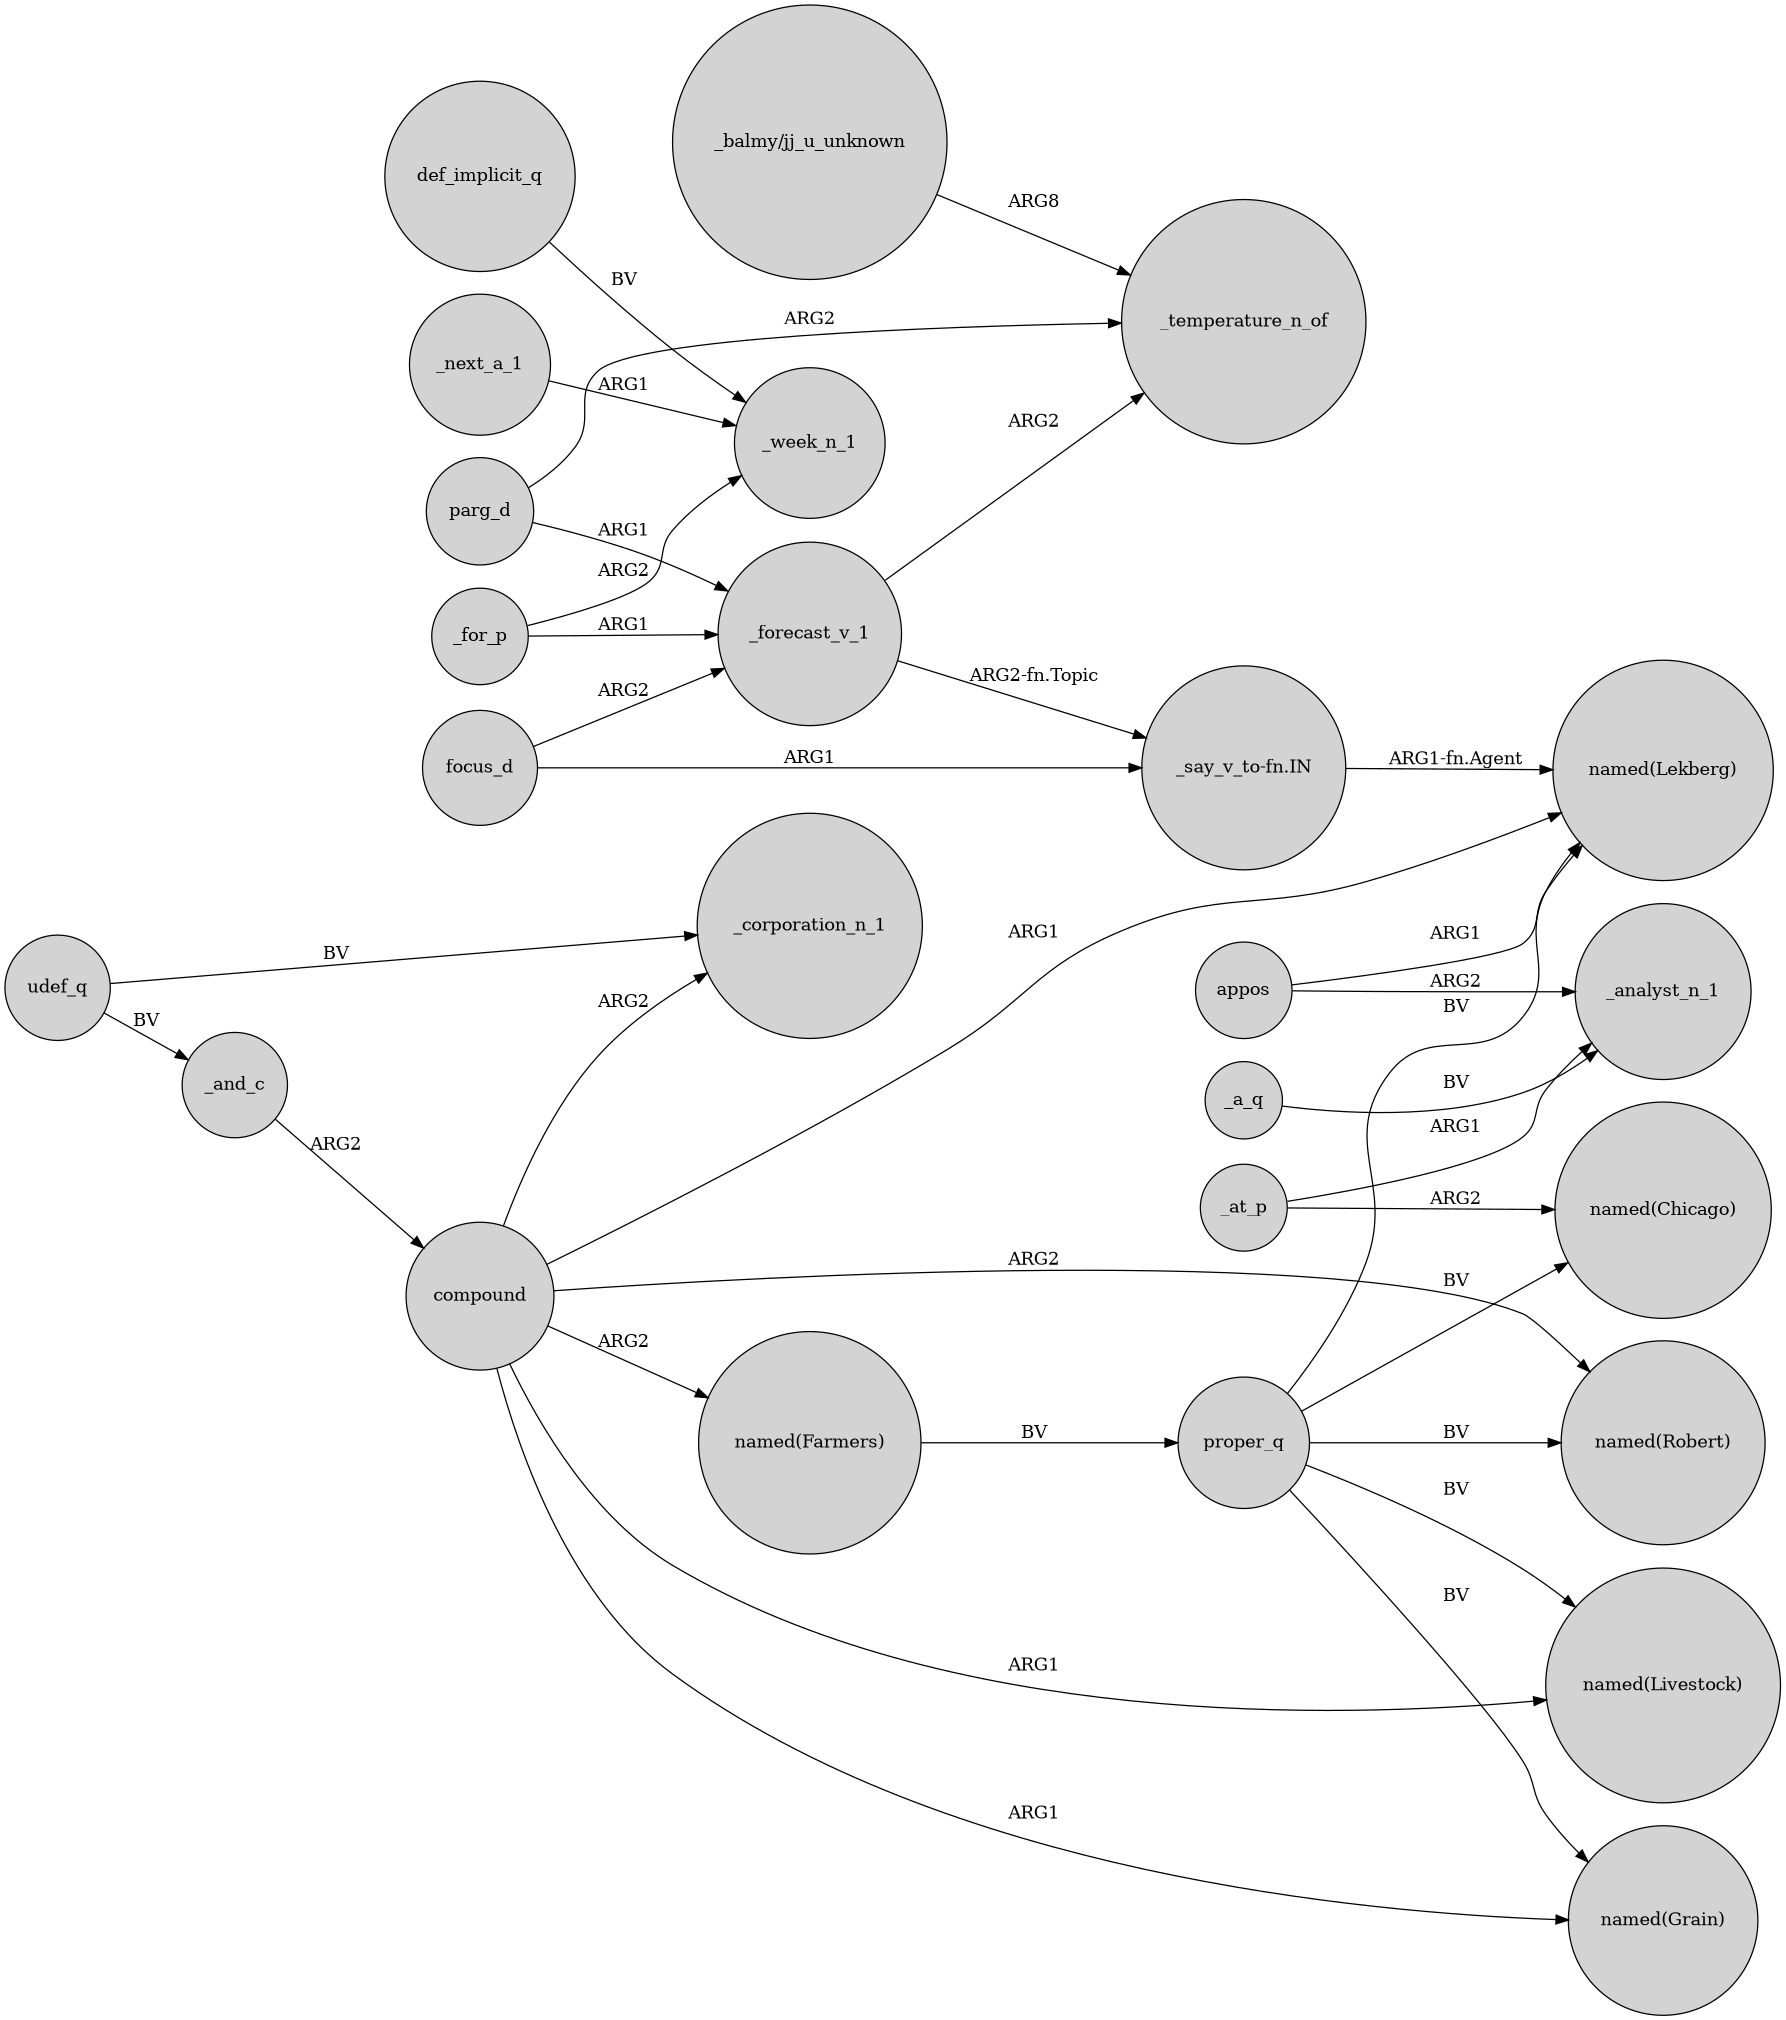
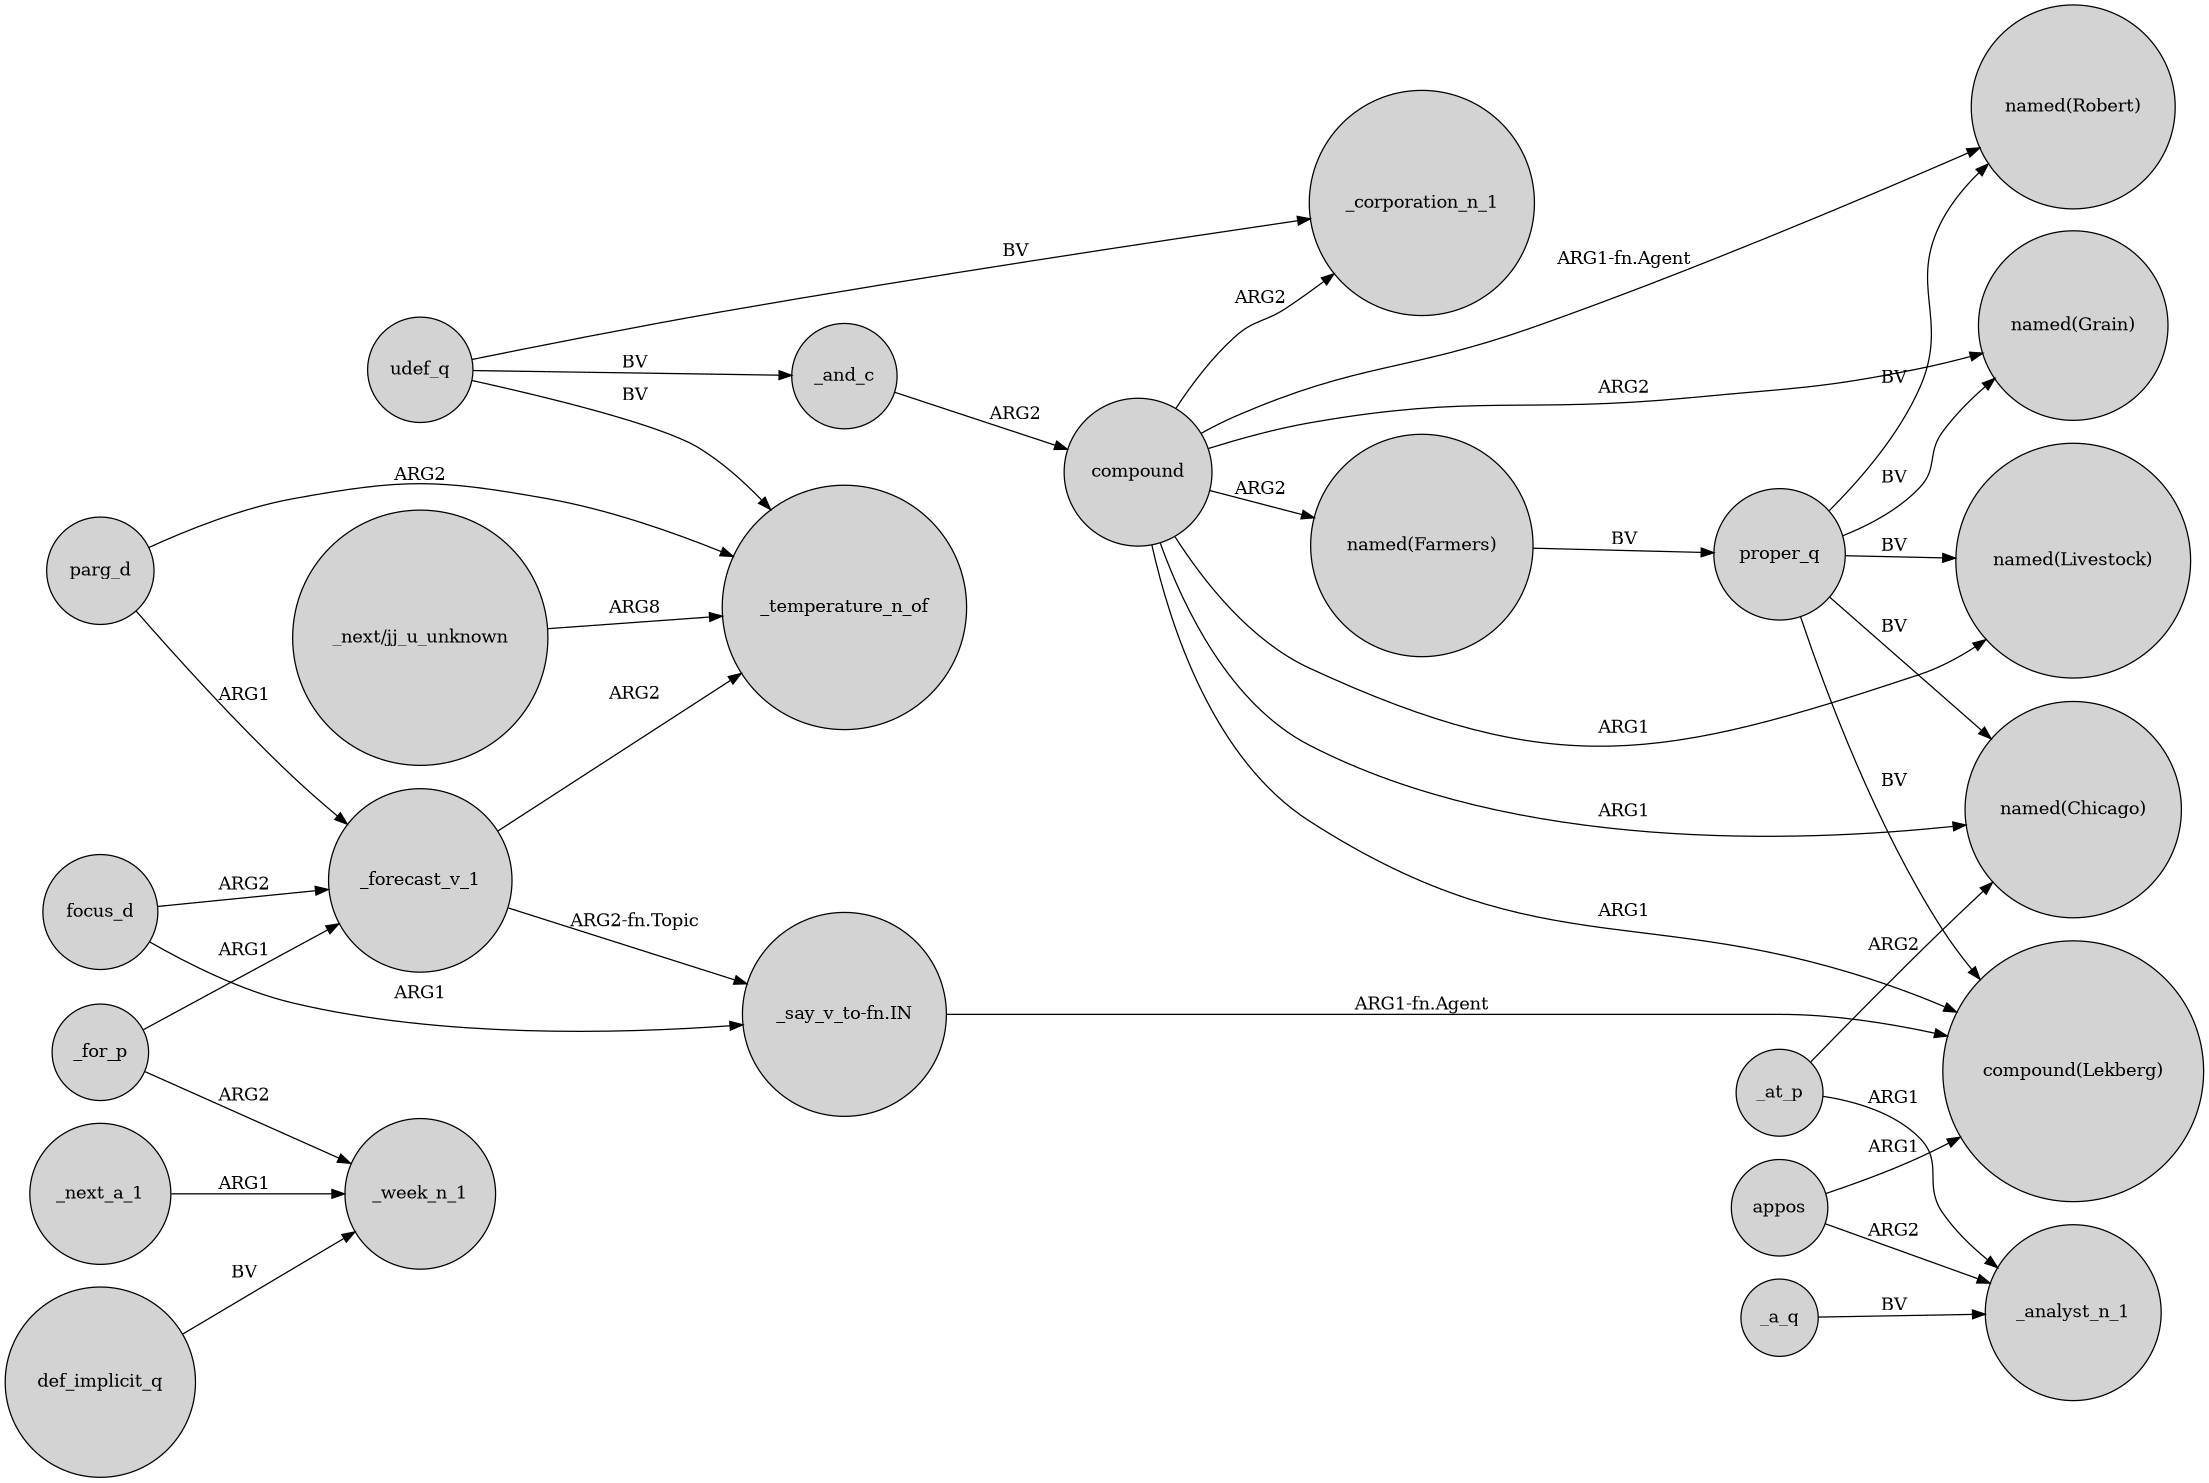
(810, 142) -> (420, 638)
none -> (626, 420)
(1663, 770) -> (2073, 1071)
none -> (1498, 810)
(1034, 1260) -> (1624, 259)
(1034, 1814) -> (1624, 388)
